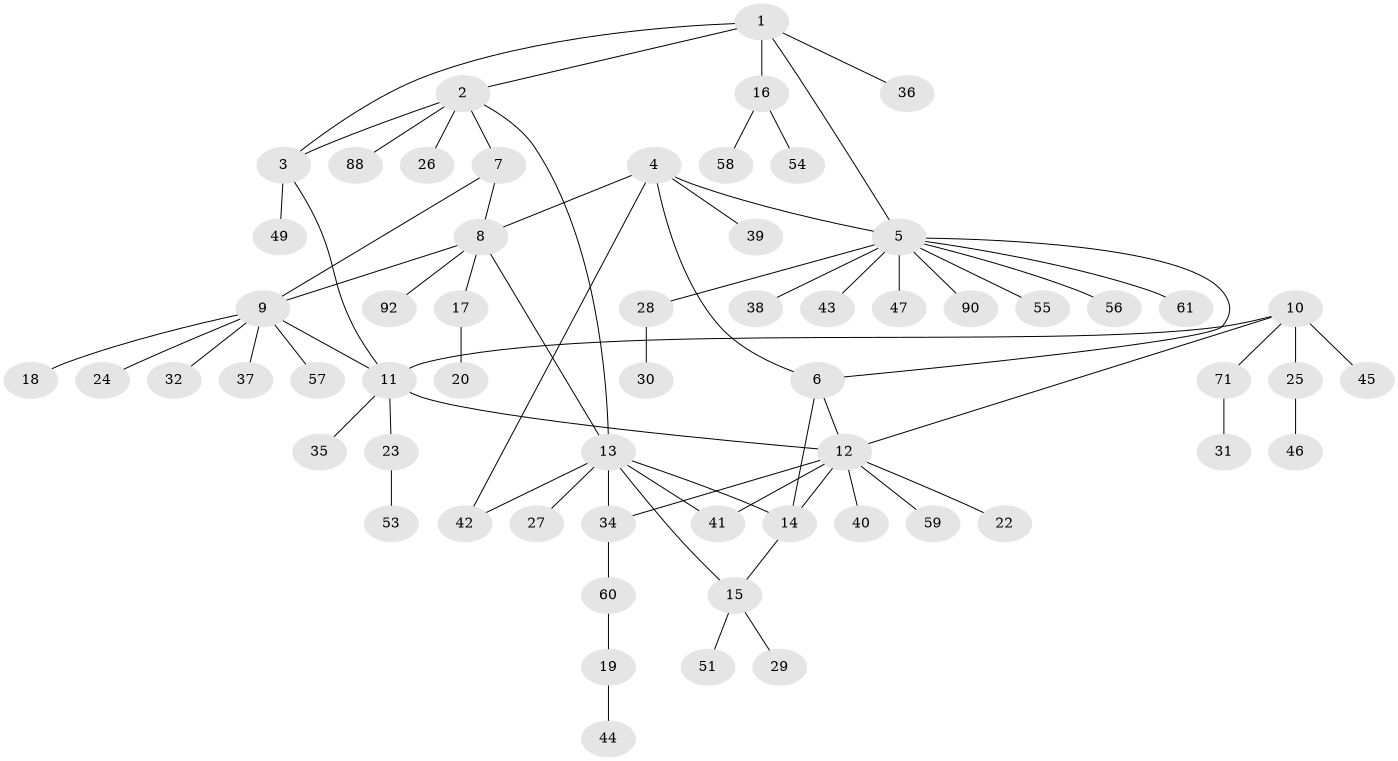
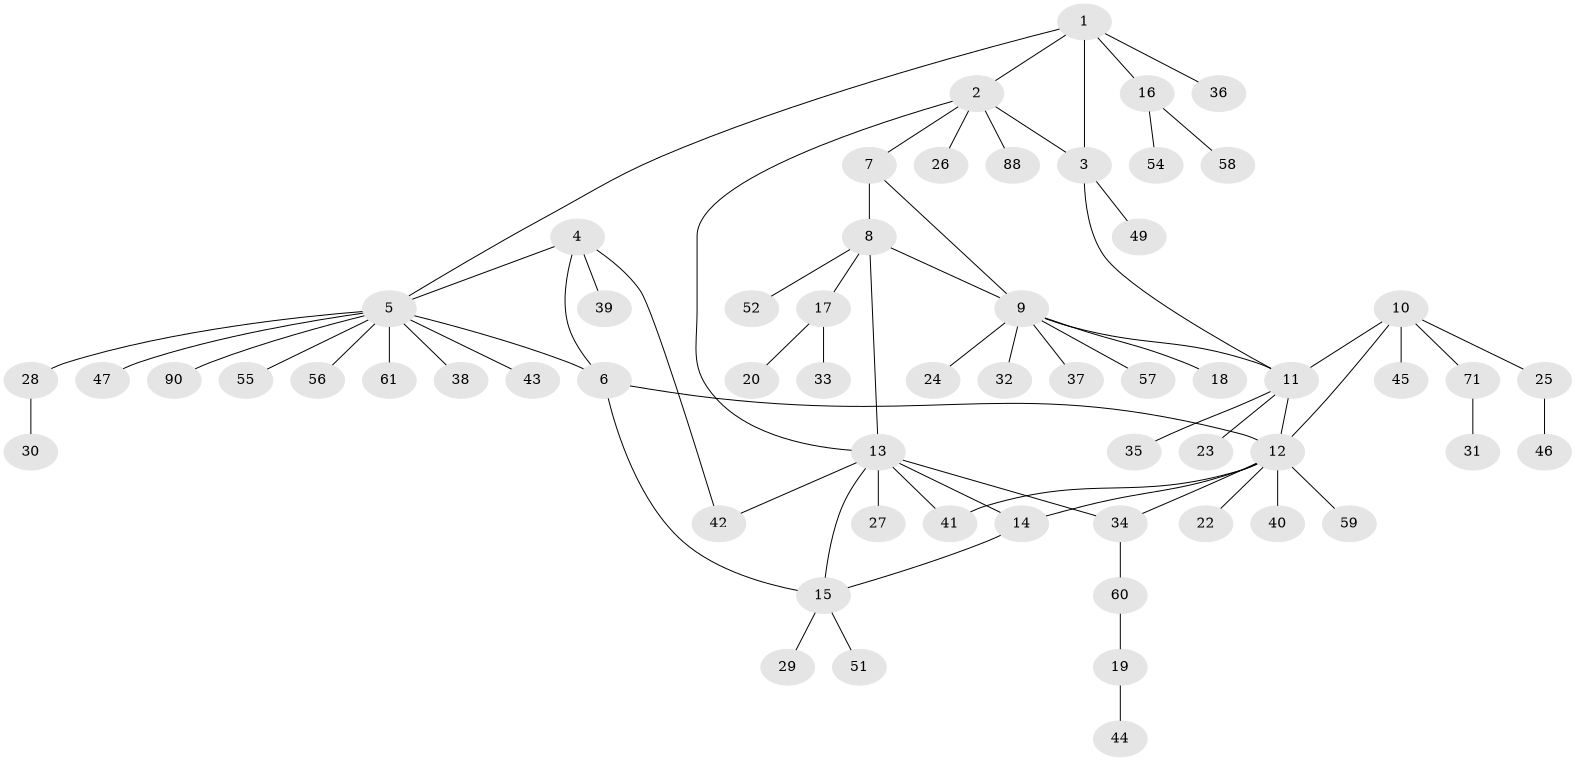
(571, 200) -> none
(389, 309) -> (752, 309)
none -> (824, 380)
(803, 455) -> (670, 528)
(391, 524) -> none
